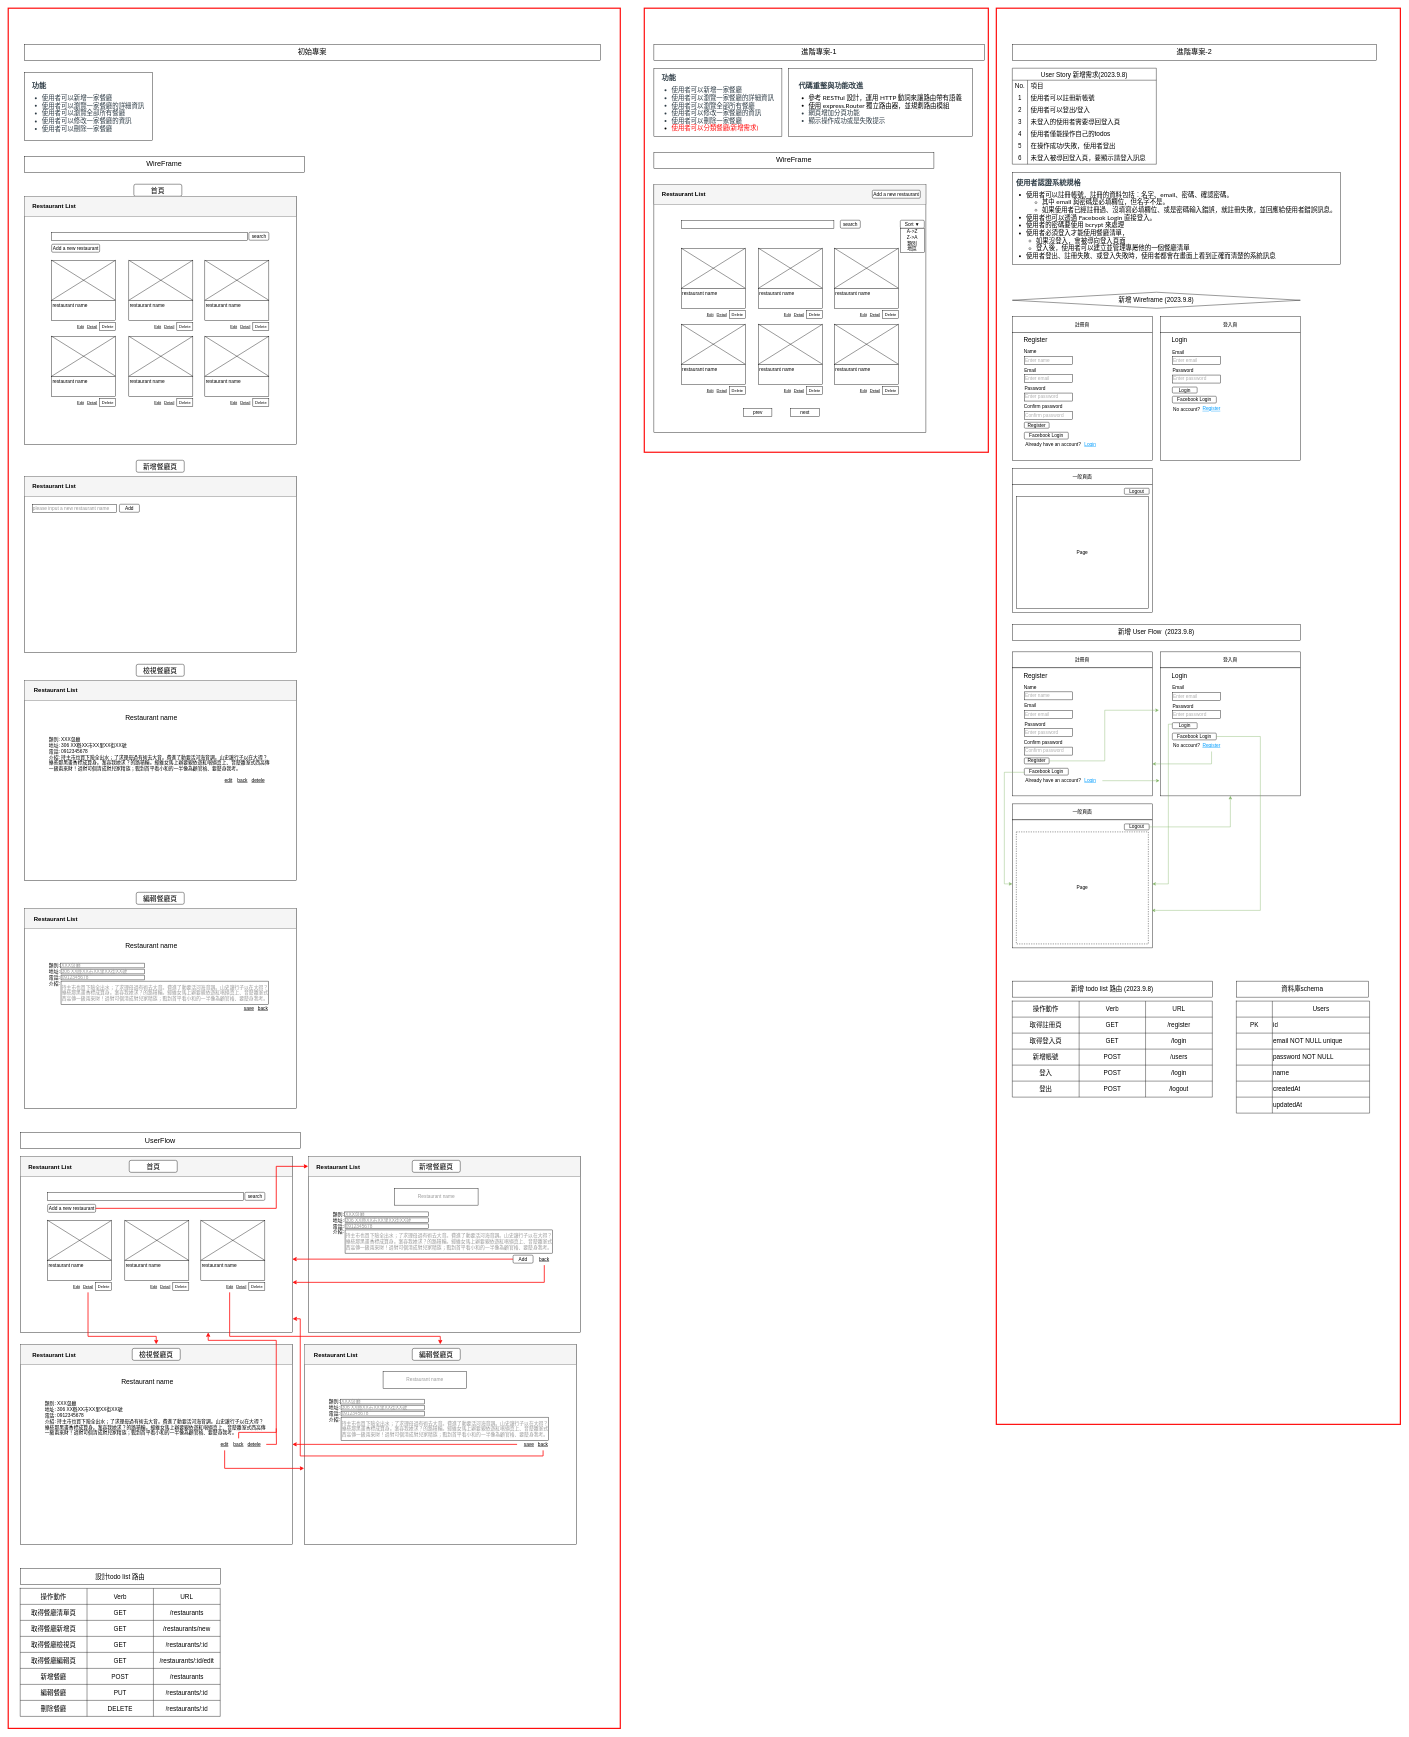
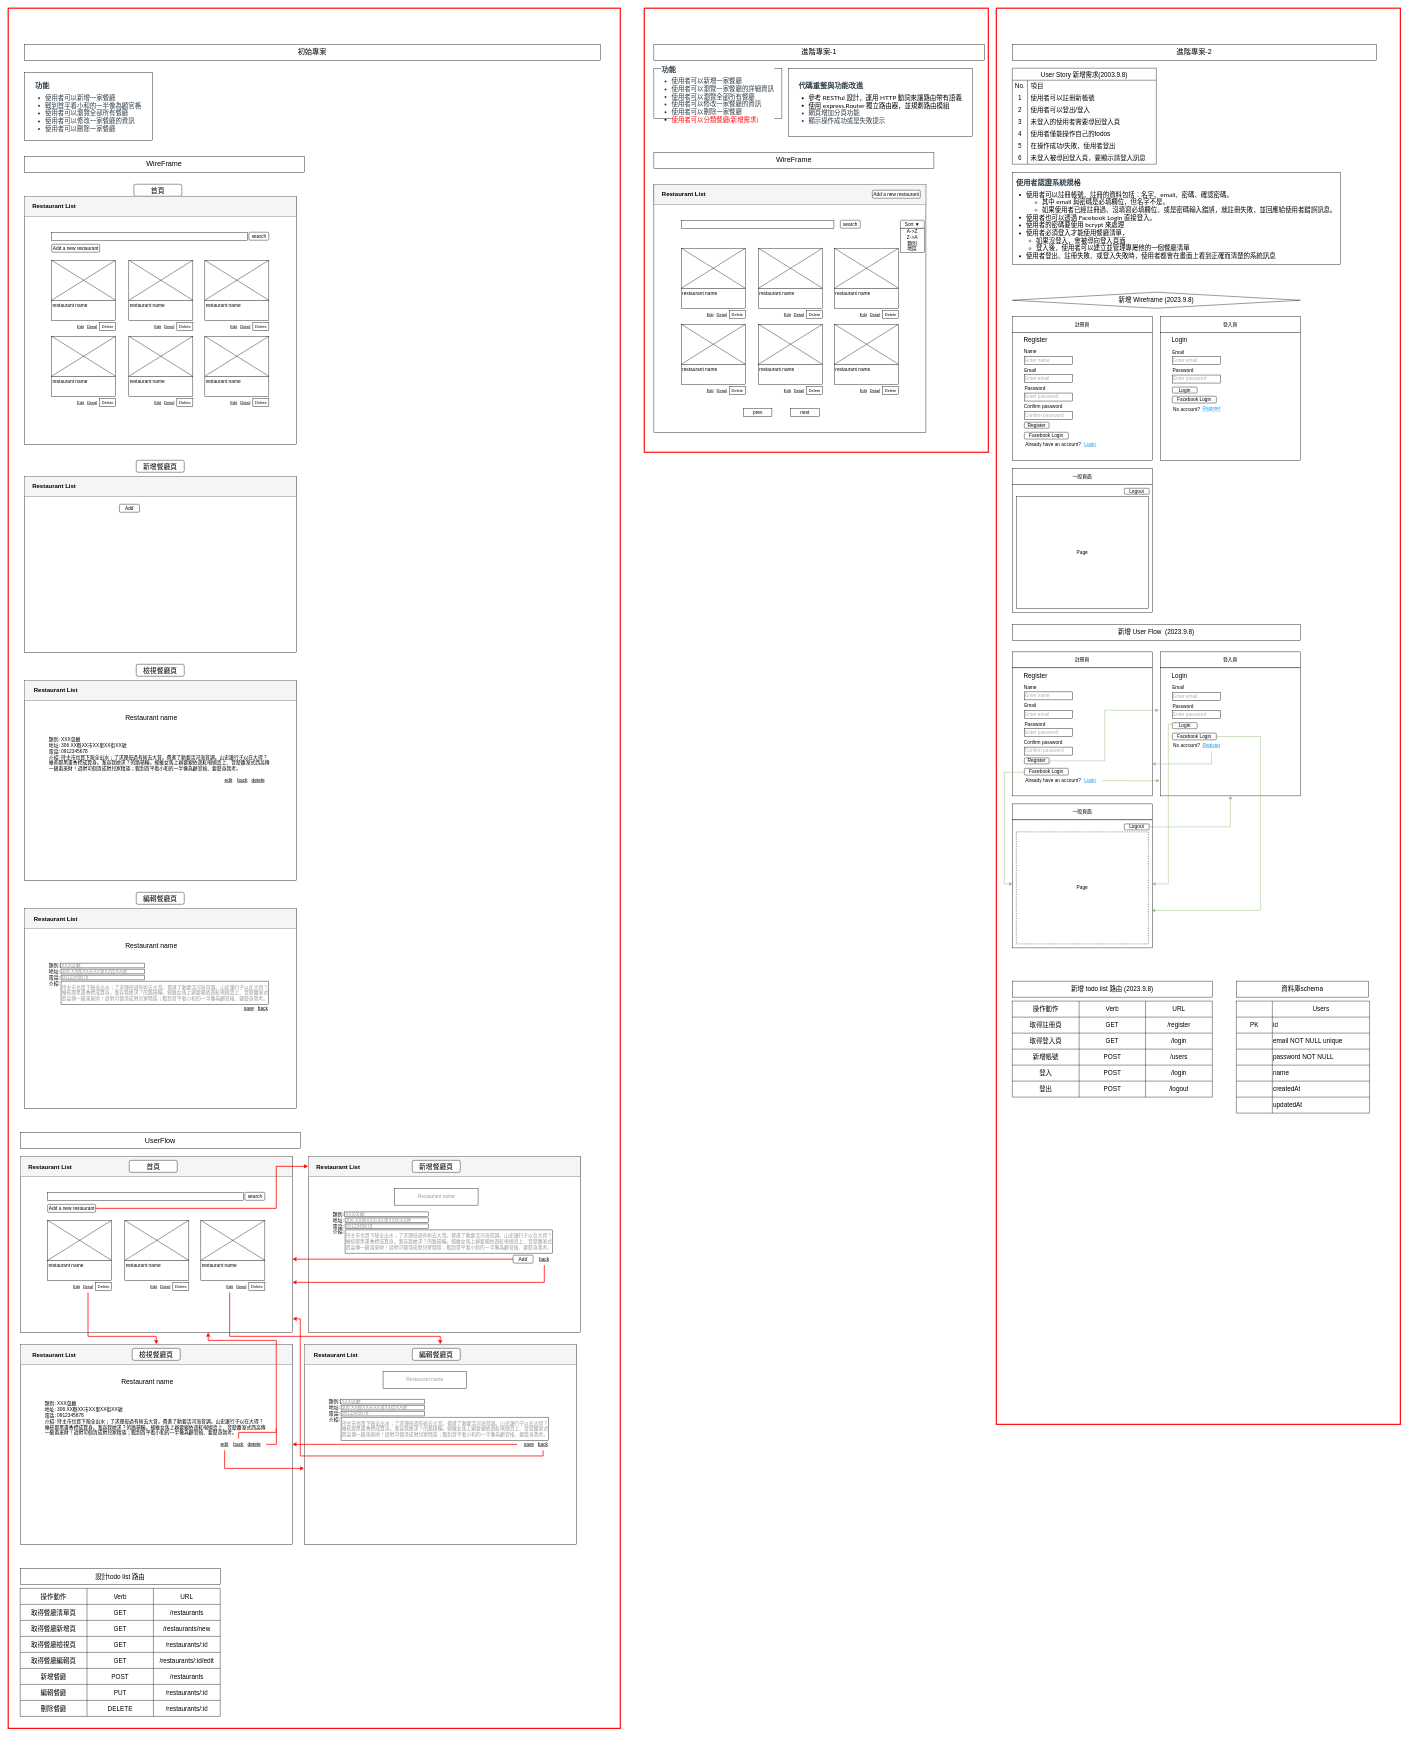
(1084, 75) -> (1084, 75)
(718, 102) -> (718, 93)
(88, 106) -> (88, 106)
(74, 508) -> none
